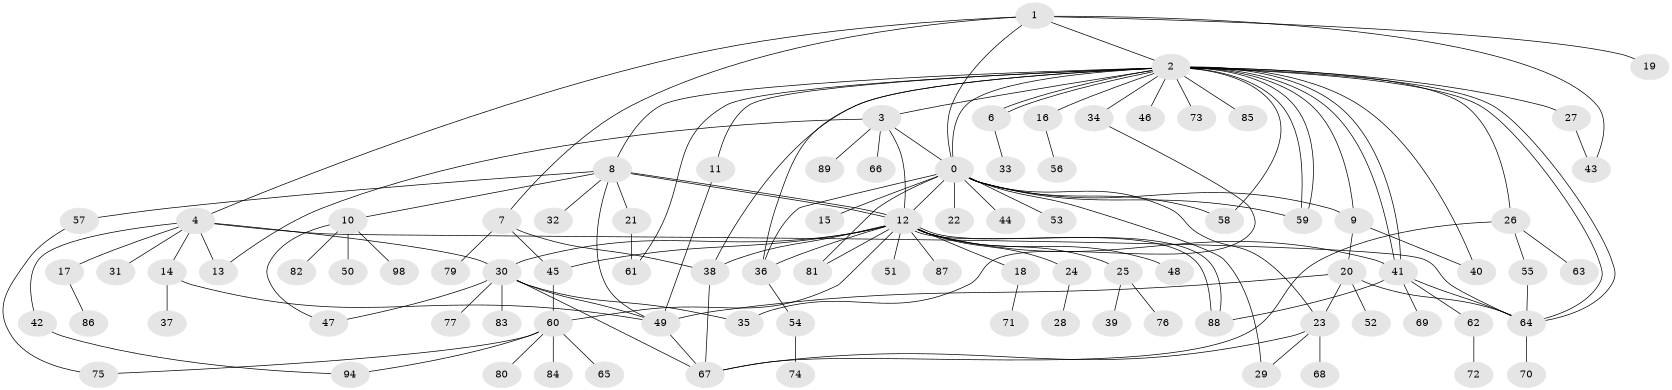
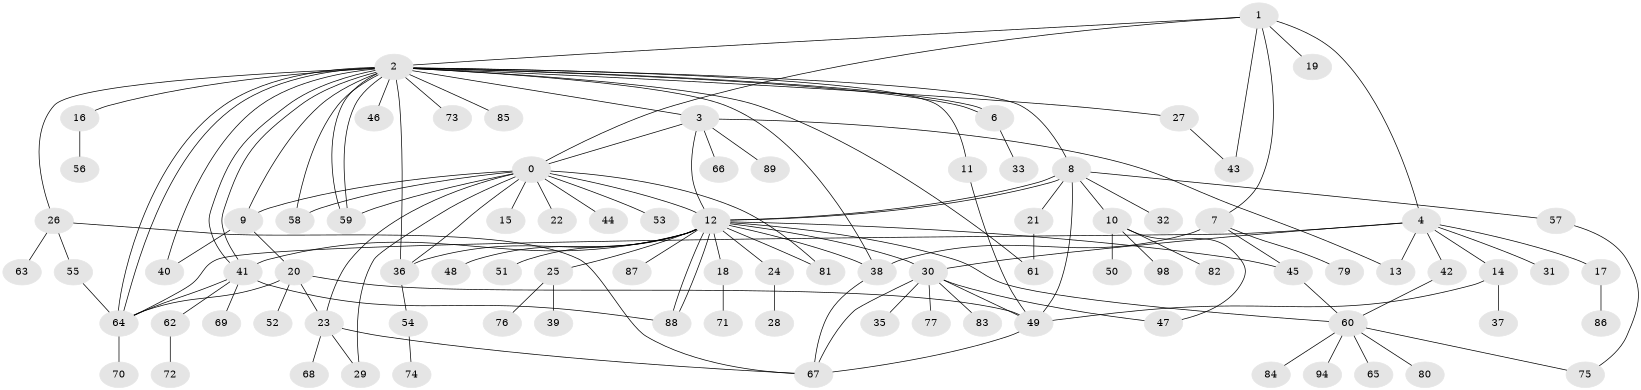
(1029, 82) -> none
(1094, 118) -> none
(190, 362) -> (1403, 295)
